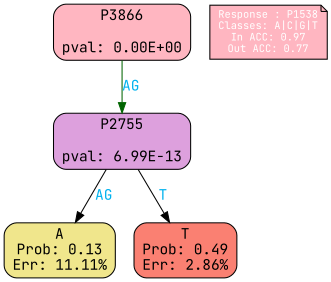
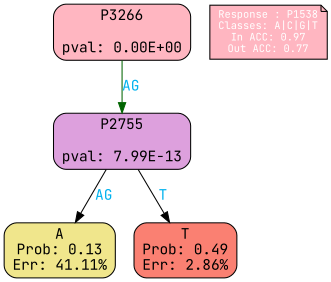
(122, 32) -> (122, 32)
(122, 141) -> (122, 141)
(60, 250) -> (60, 250)
